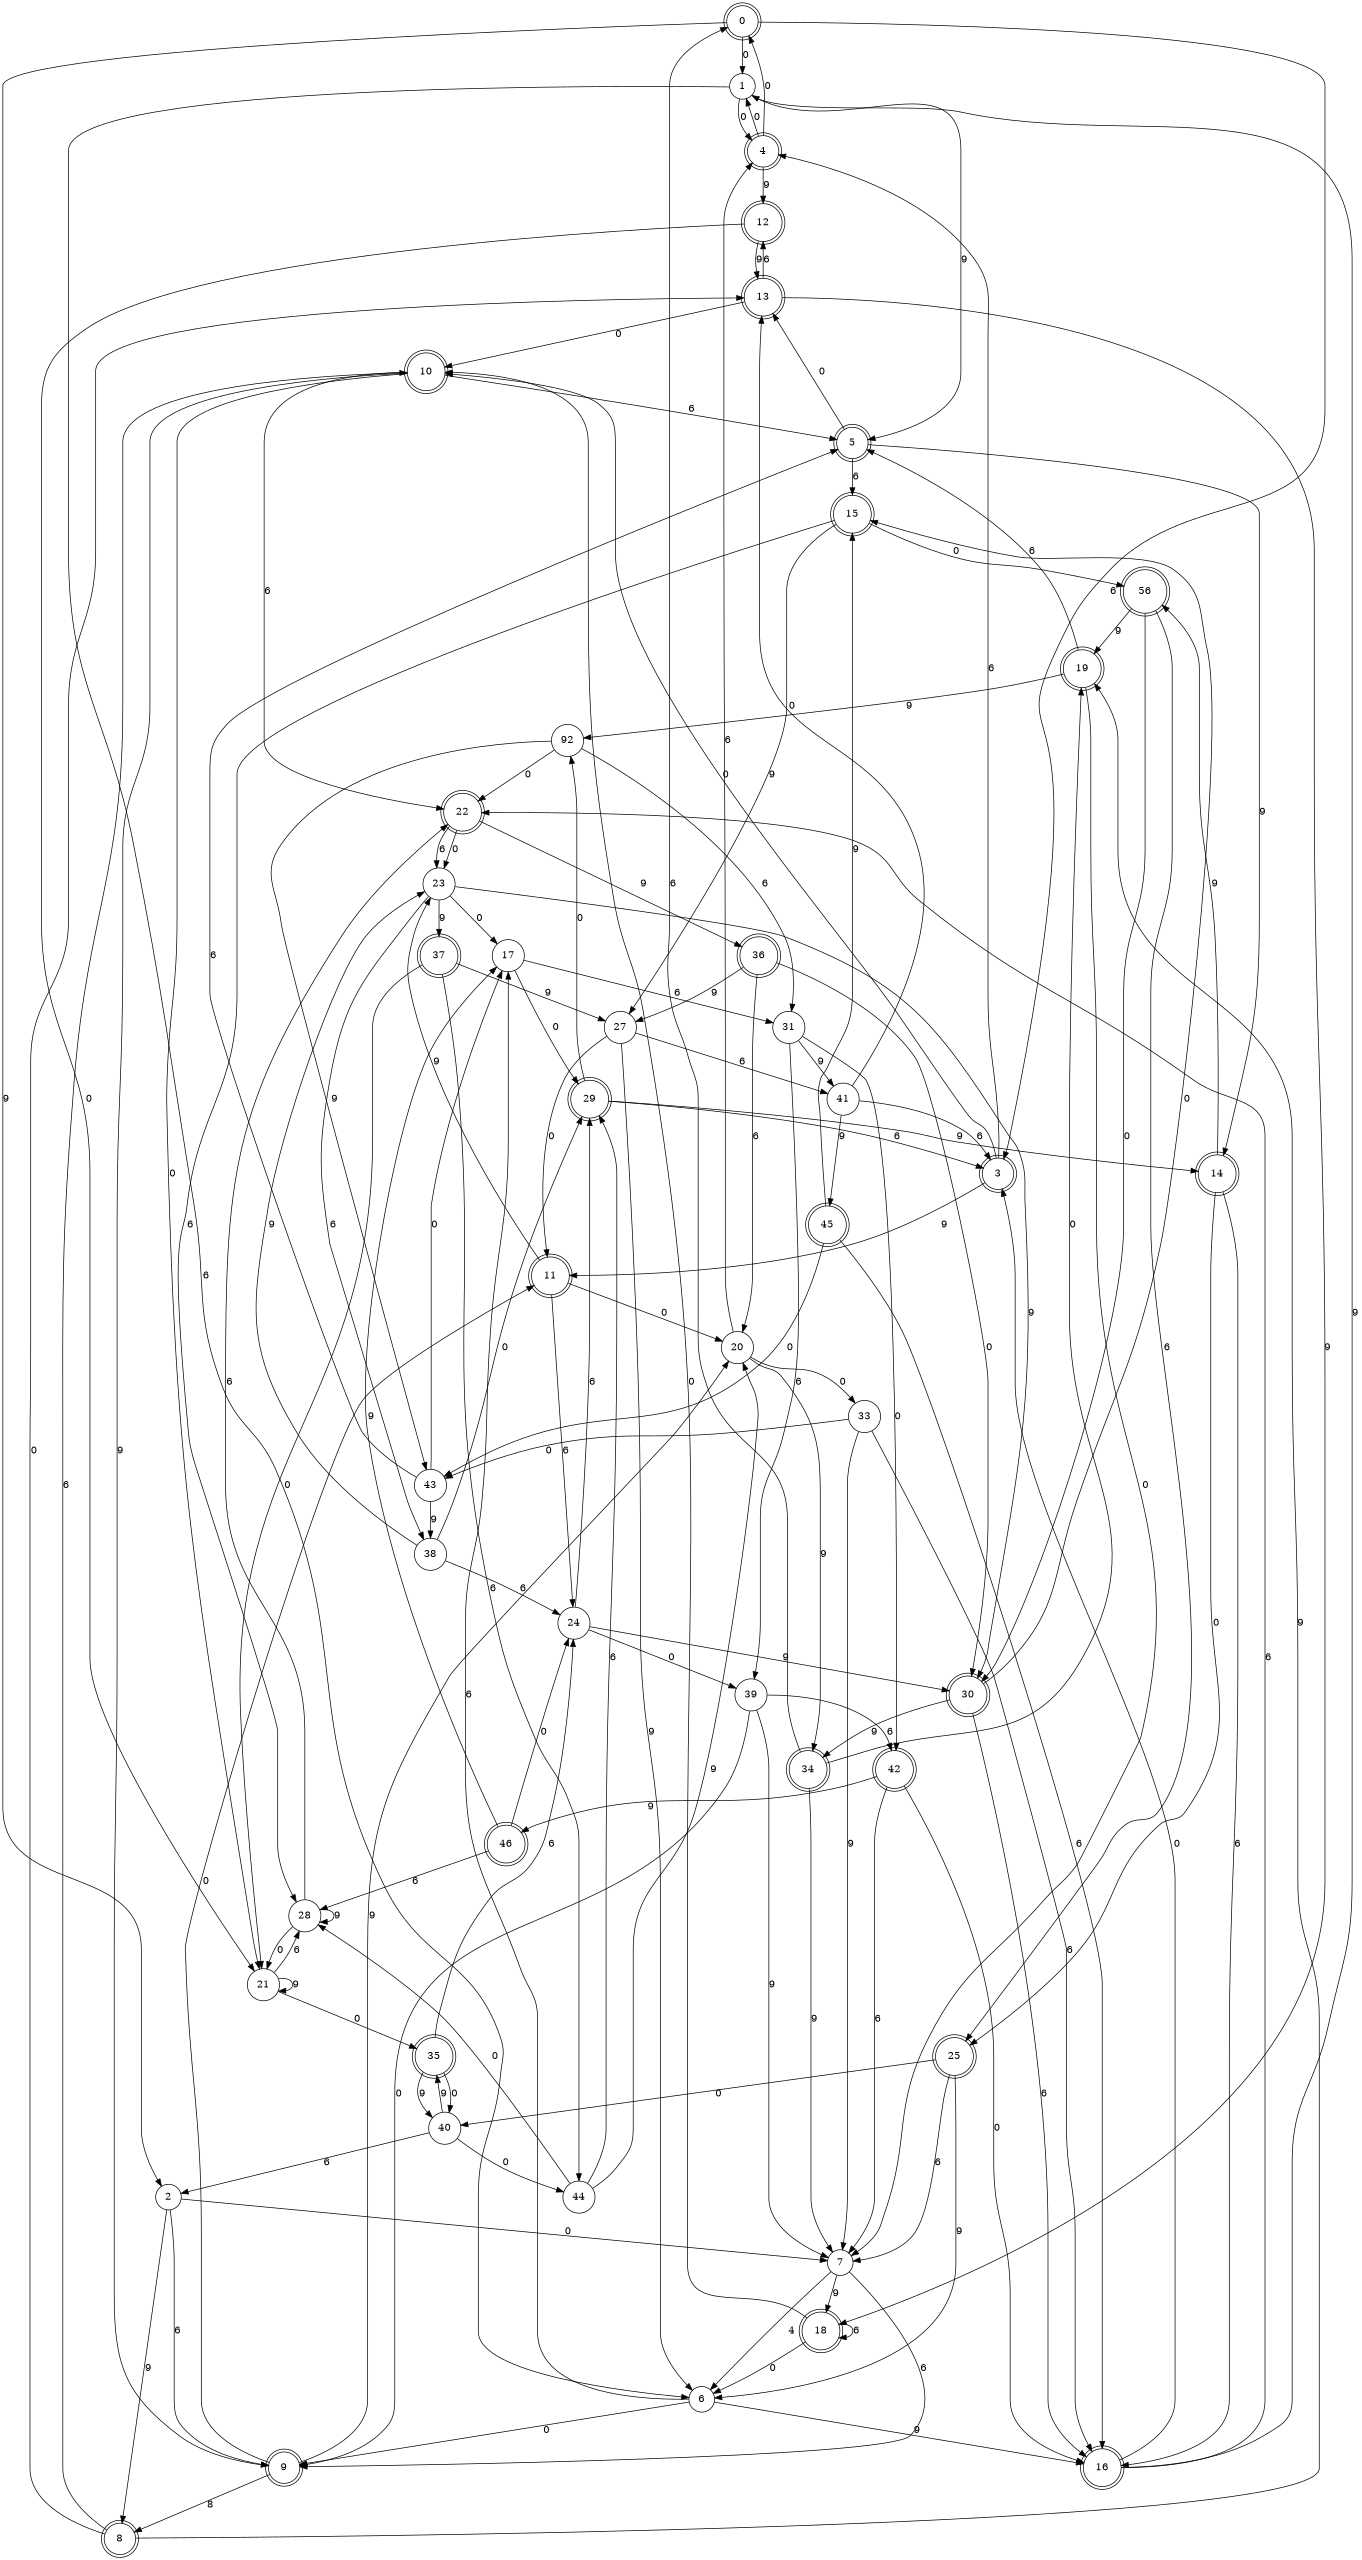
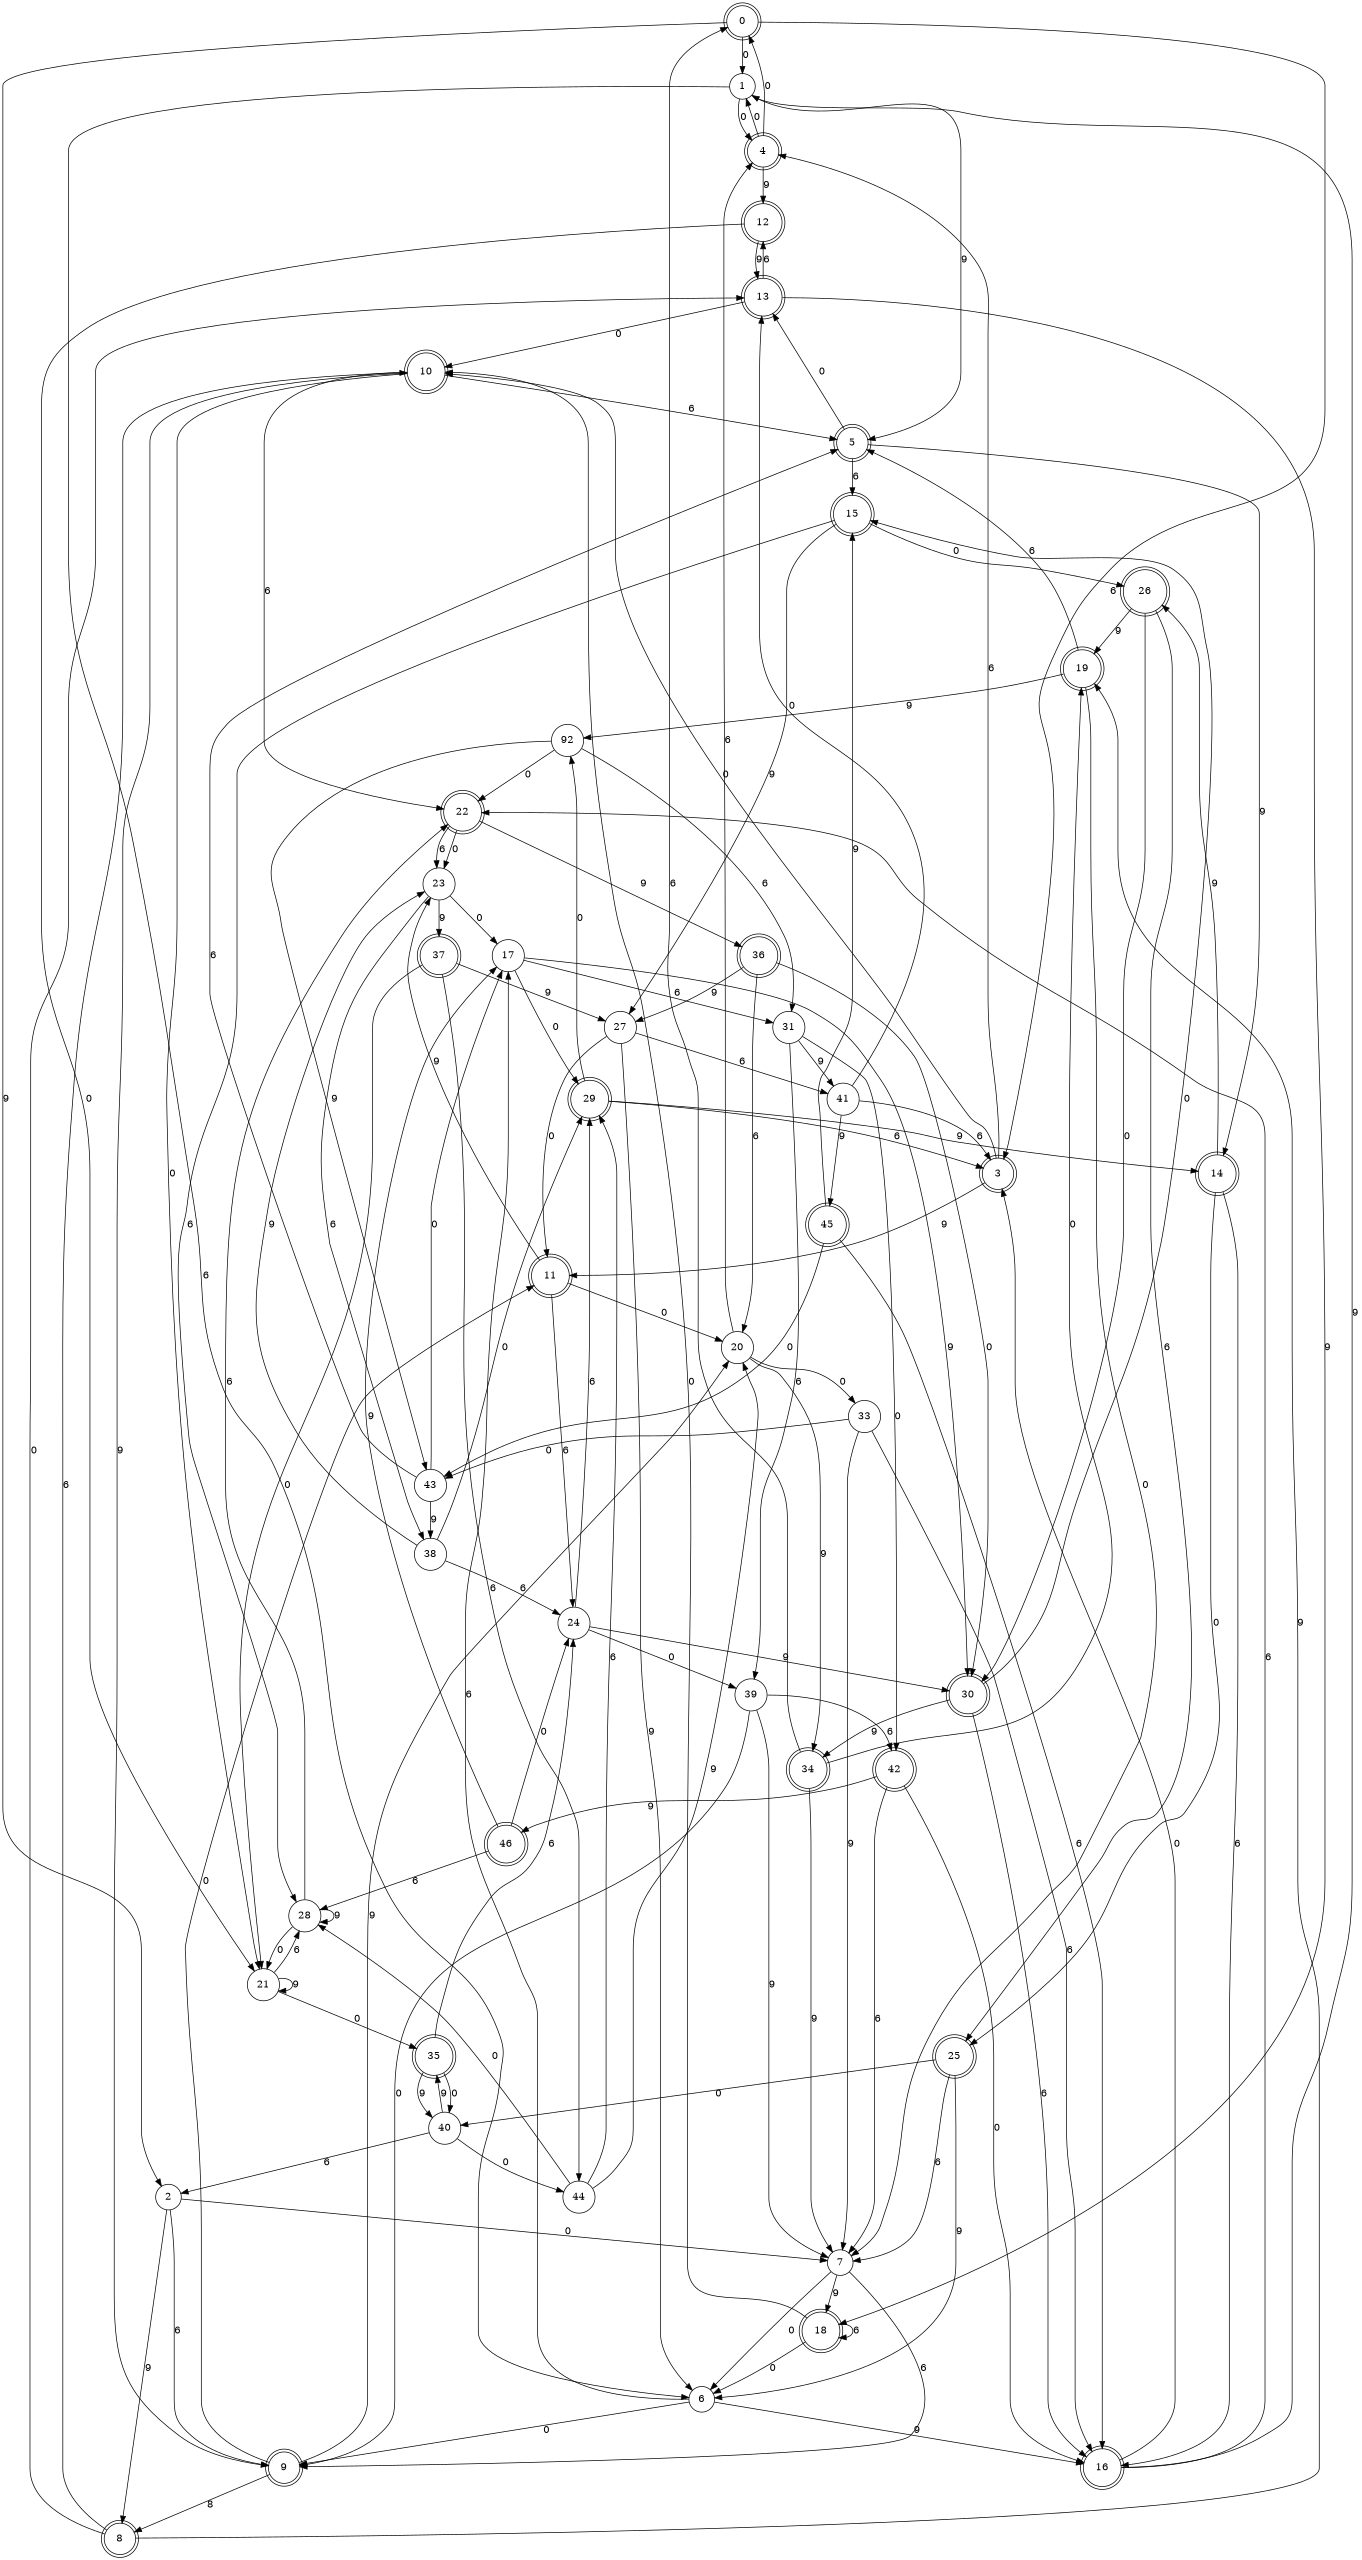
(1145, 591) -> (1145, 591)
(982, 1095) -> (917, 1177)
(792, 2331) -> (792, 2331)
